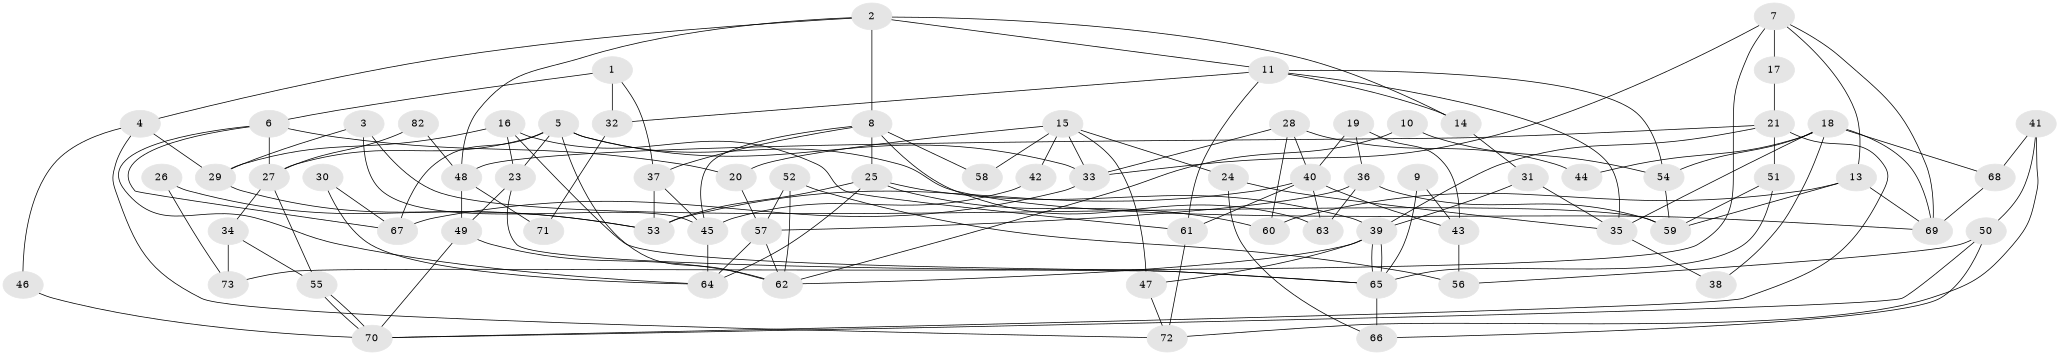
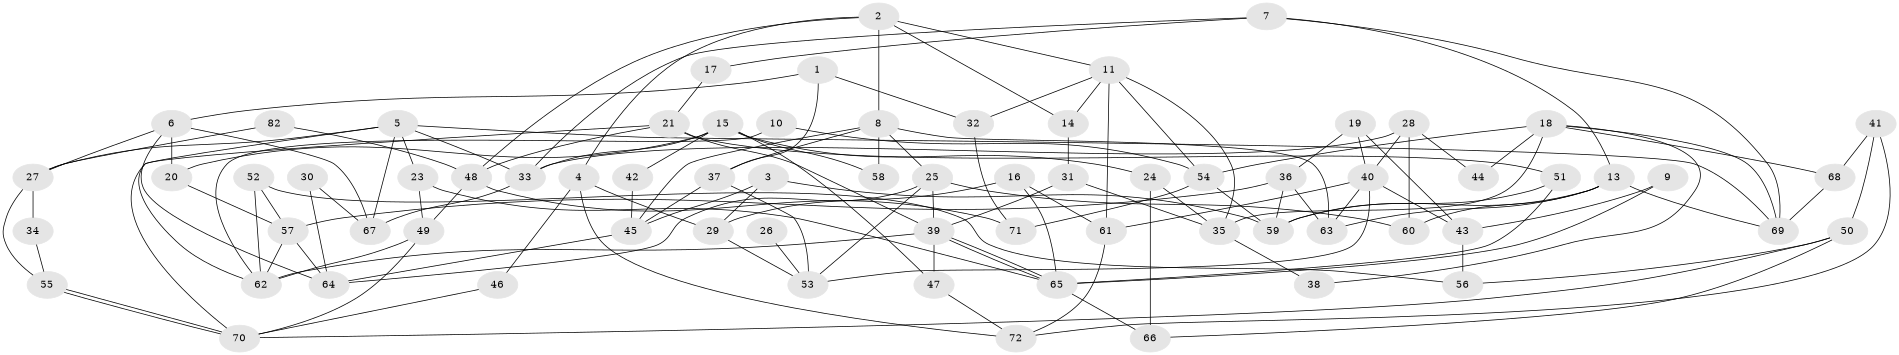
(511, 155) -> none
none -> (1112, 208)
none -> (1473, 209)
(228, 285) -> none
